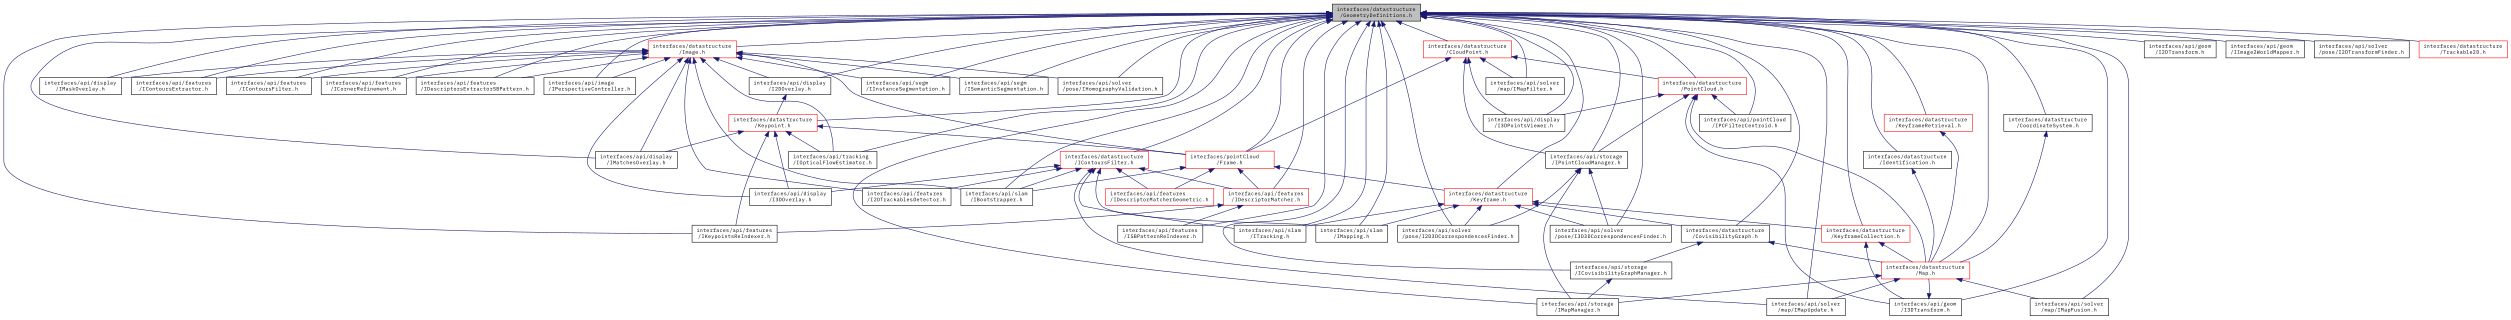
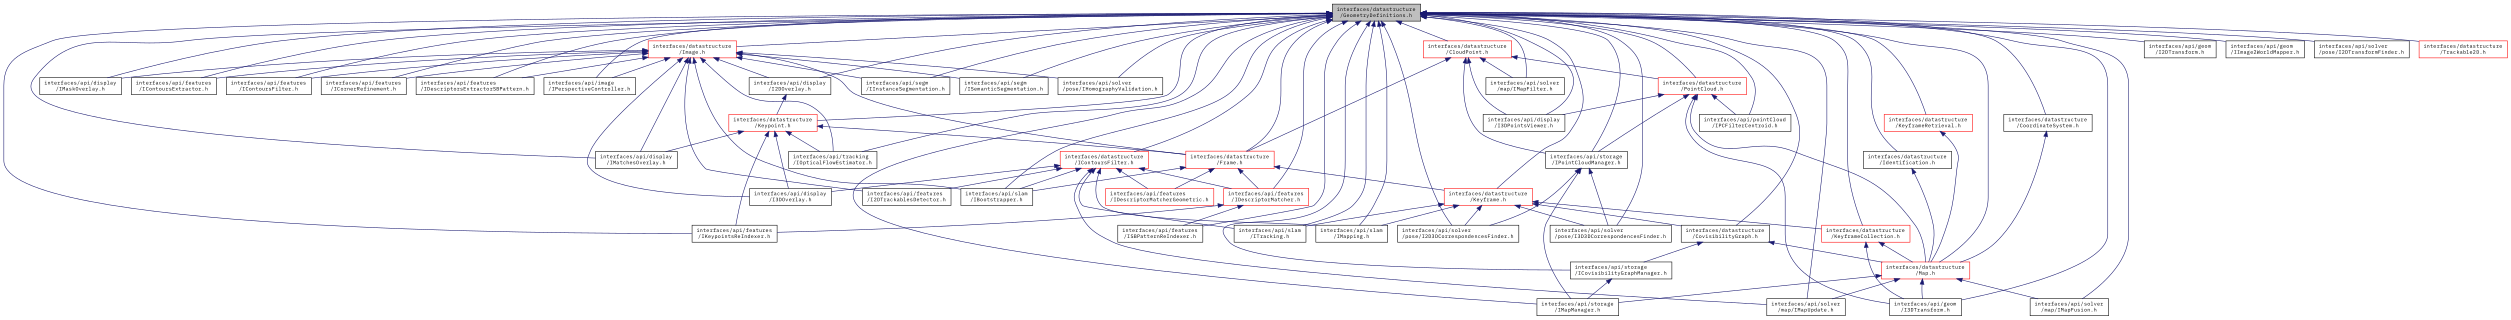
(1230, 160) -> (1230, 160)
(1929, 286) -> (1922, 292)
